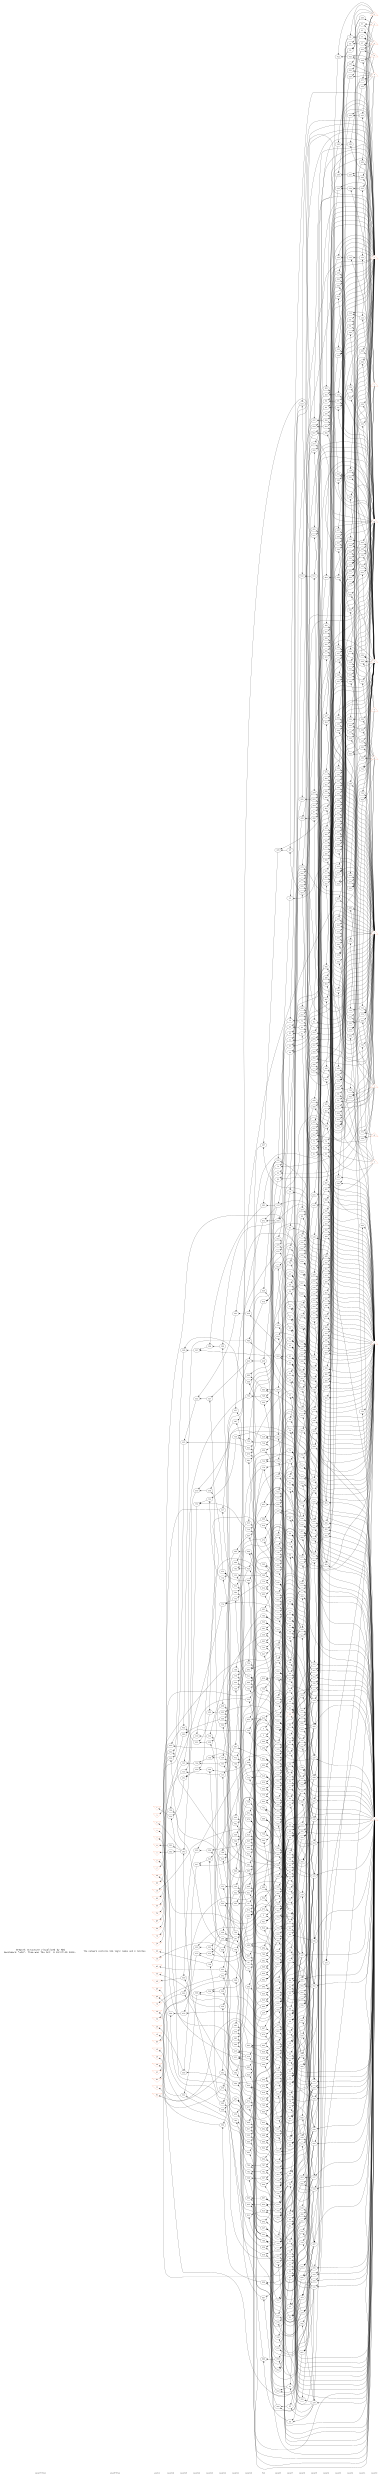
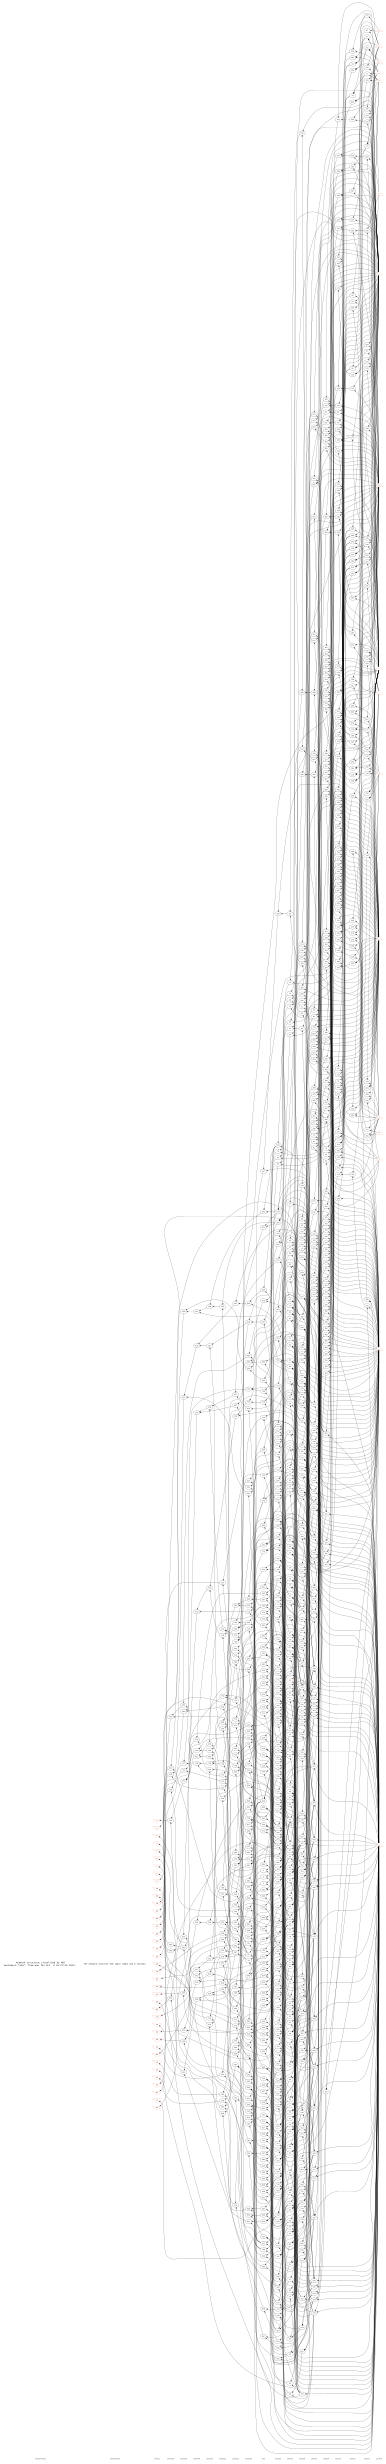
(350, 471) -> (353, 437)
(314, 1313) -> none
(242, 2070) -> (242, 2082)
